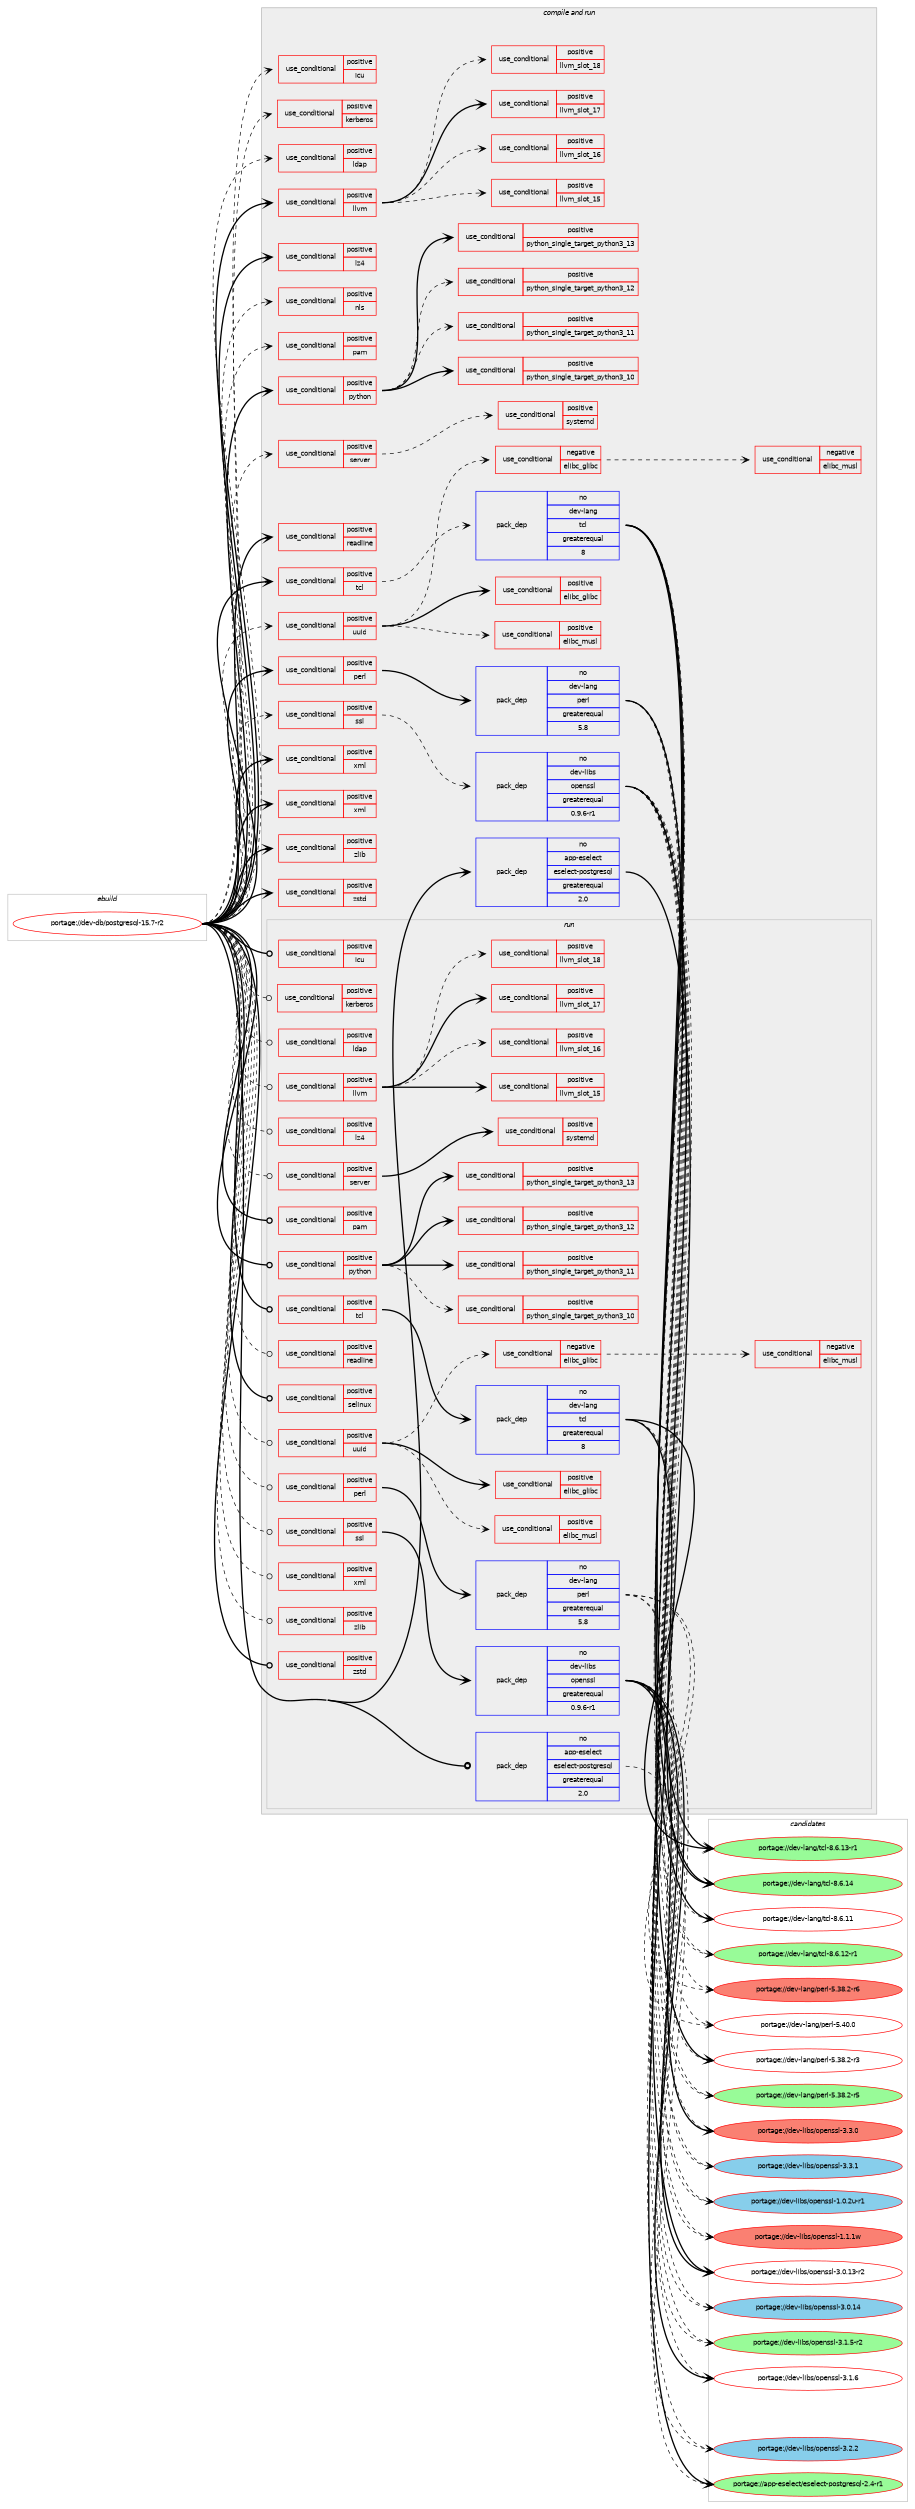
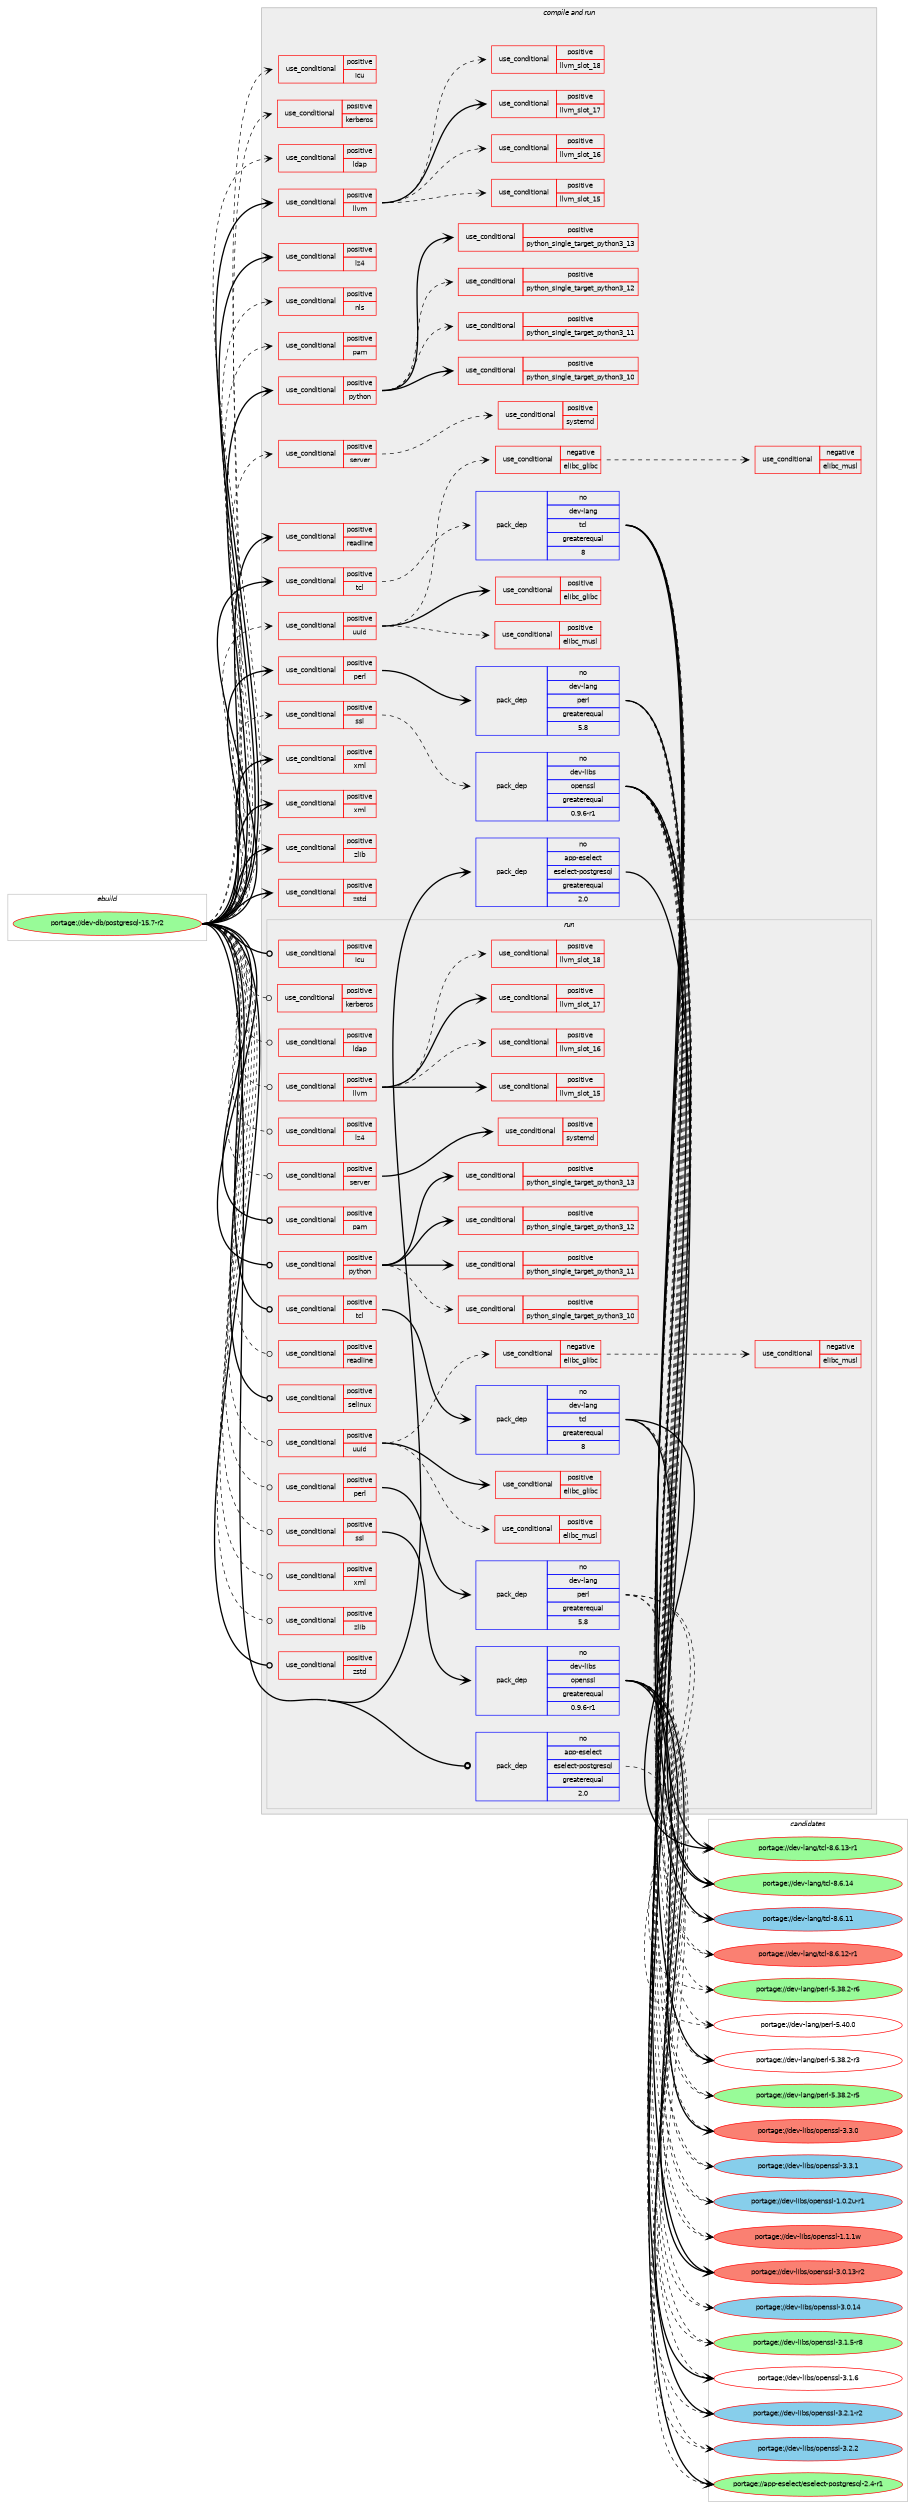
(107, 924) -> (107, 924)
(808, 1919) -> (808, 1919)
(808, 1955) -> (808, 1955)
(808, 1990) -> (808, 1990)
(808, 2273) -> (808, 2273)
(808, 2343) -> (808, 2343)
none -> (808, 2414)
